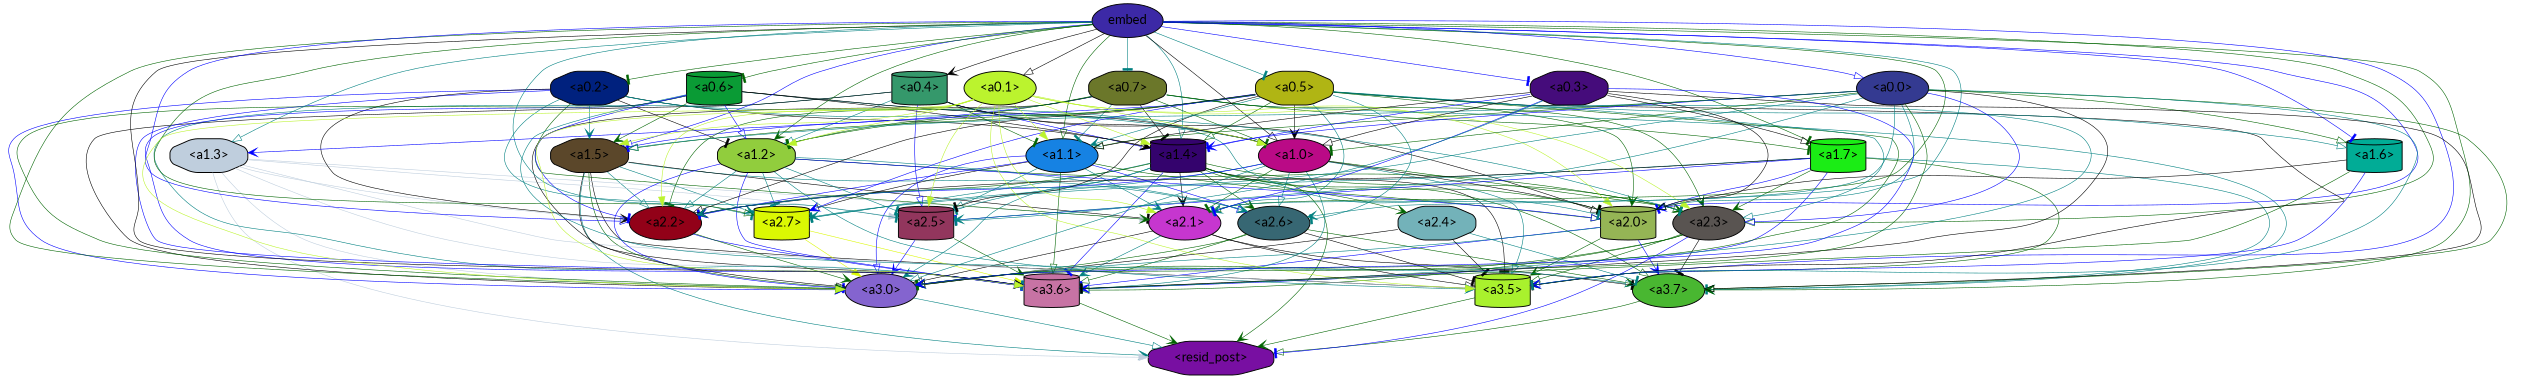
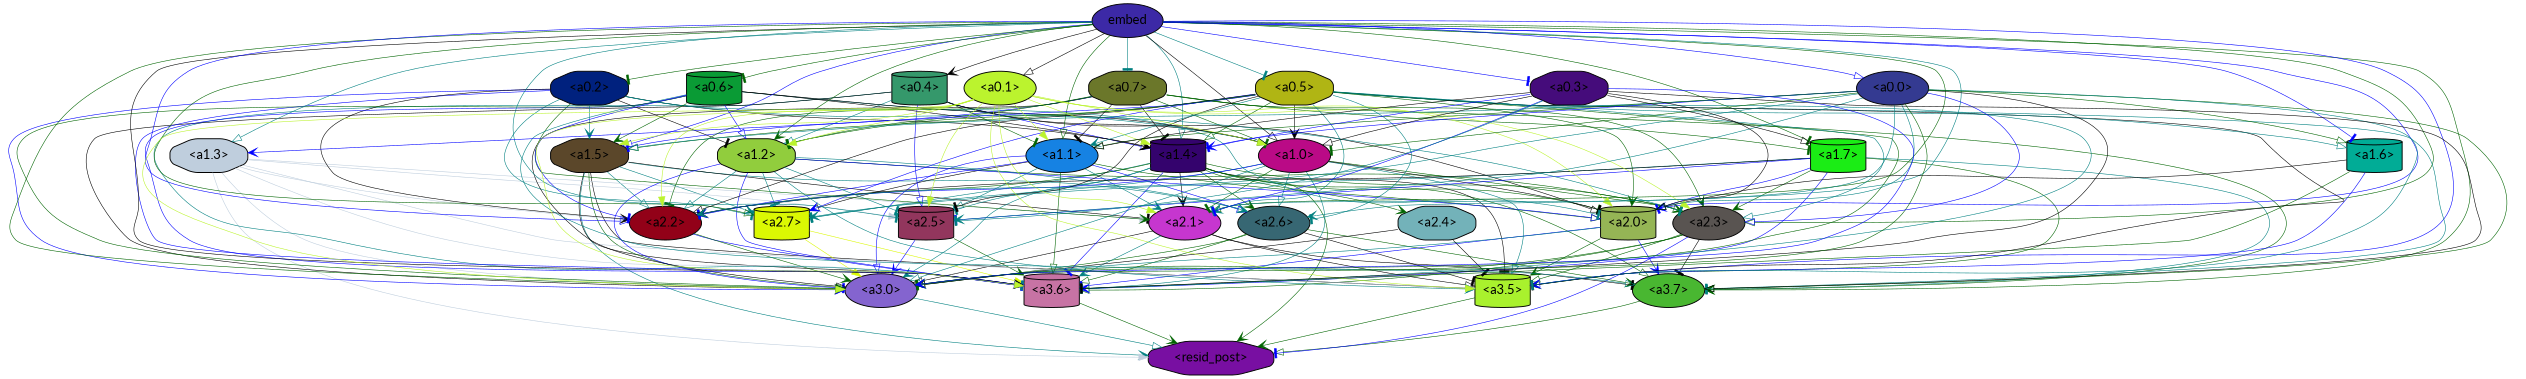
(1096, 121) -> (1096, 121)
(2030, 147) -> (2030, 147)
(1539, 253) -> (2295, 124)
